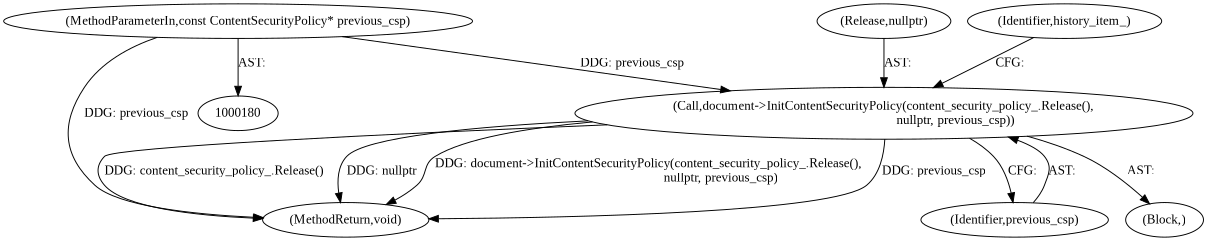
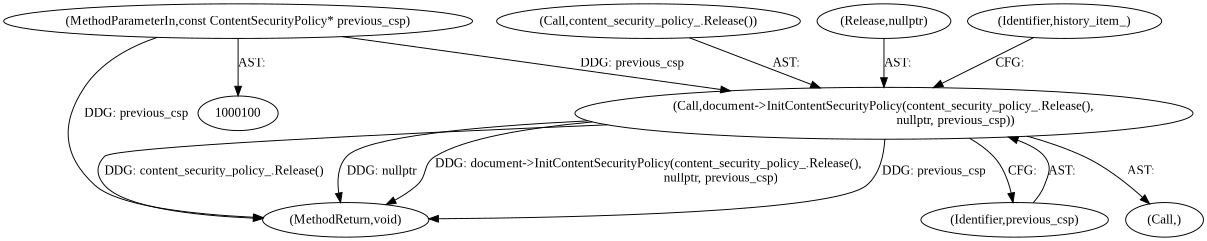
none -> (648, 21)
(238, 113) -> (238, 113)
(1165, 220) -> (1165, 220)
